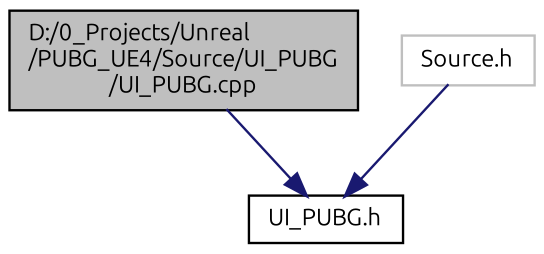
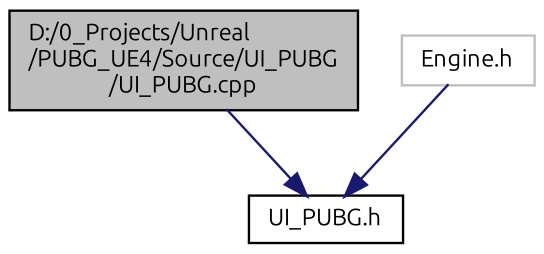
(468, 60) -> (468, 60)
